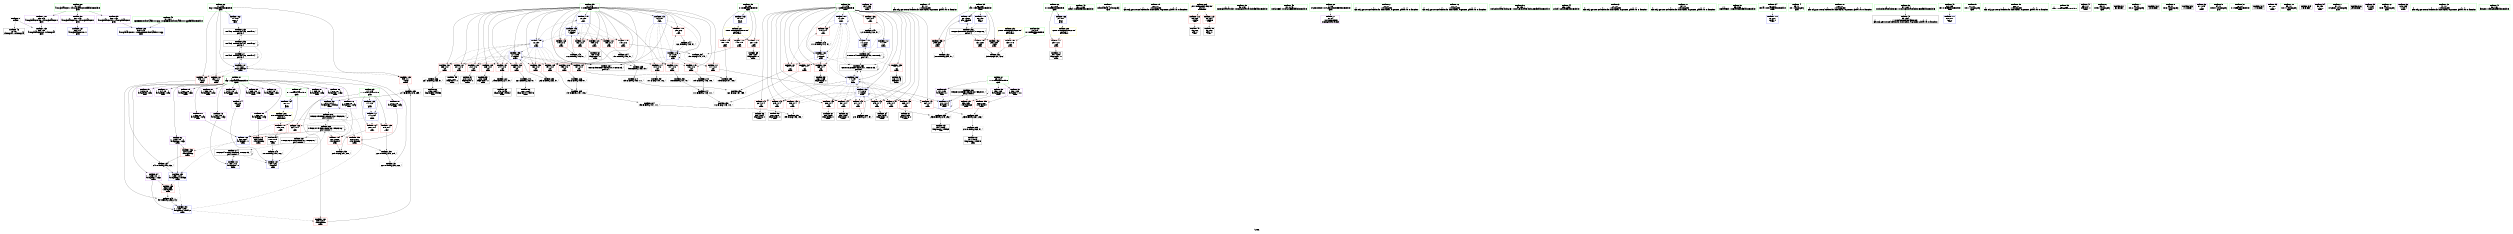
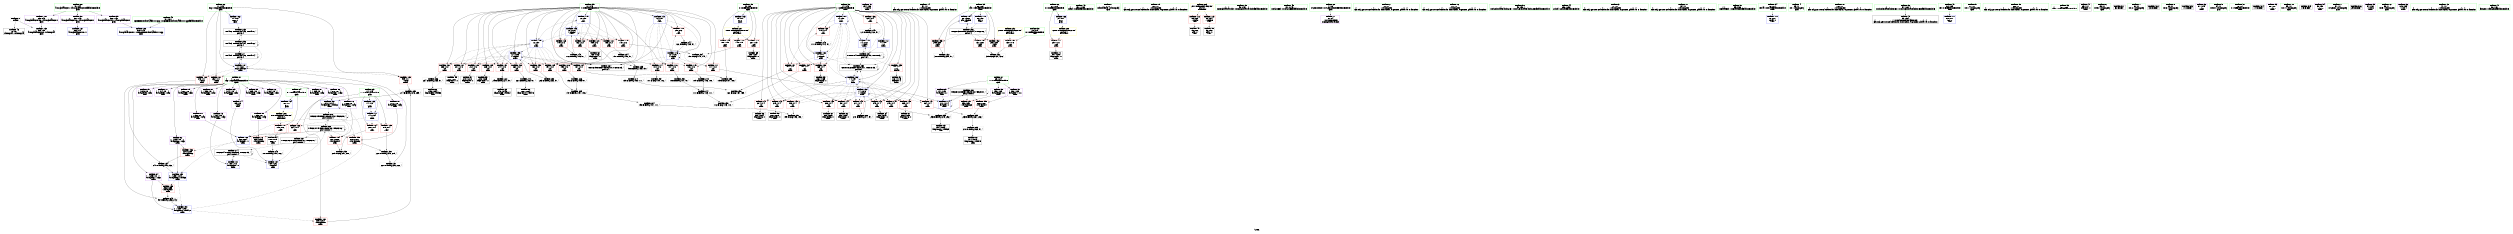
(896, 70) -> (896, 70)
